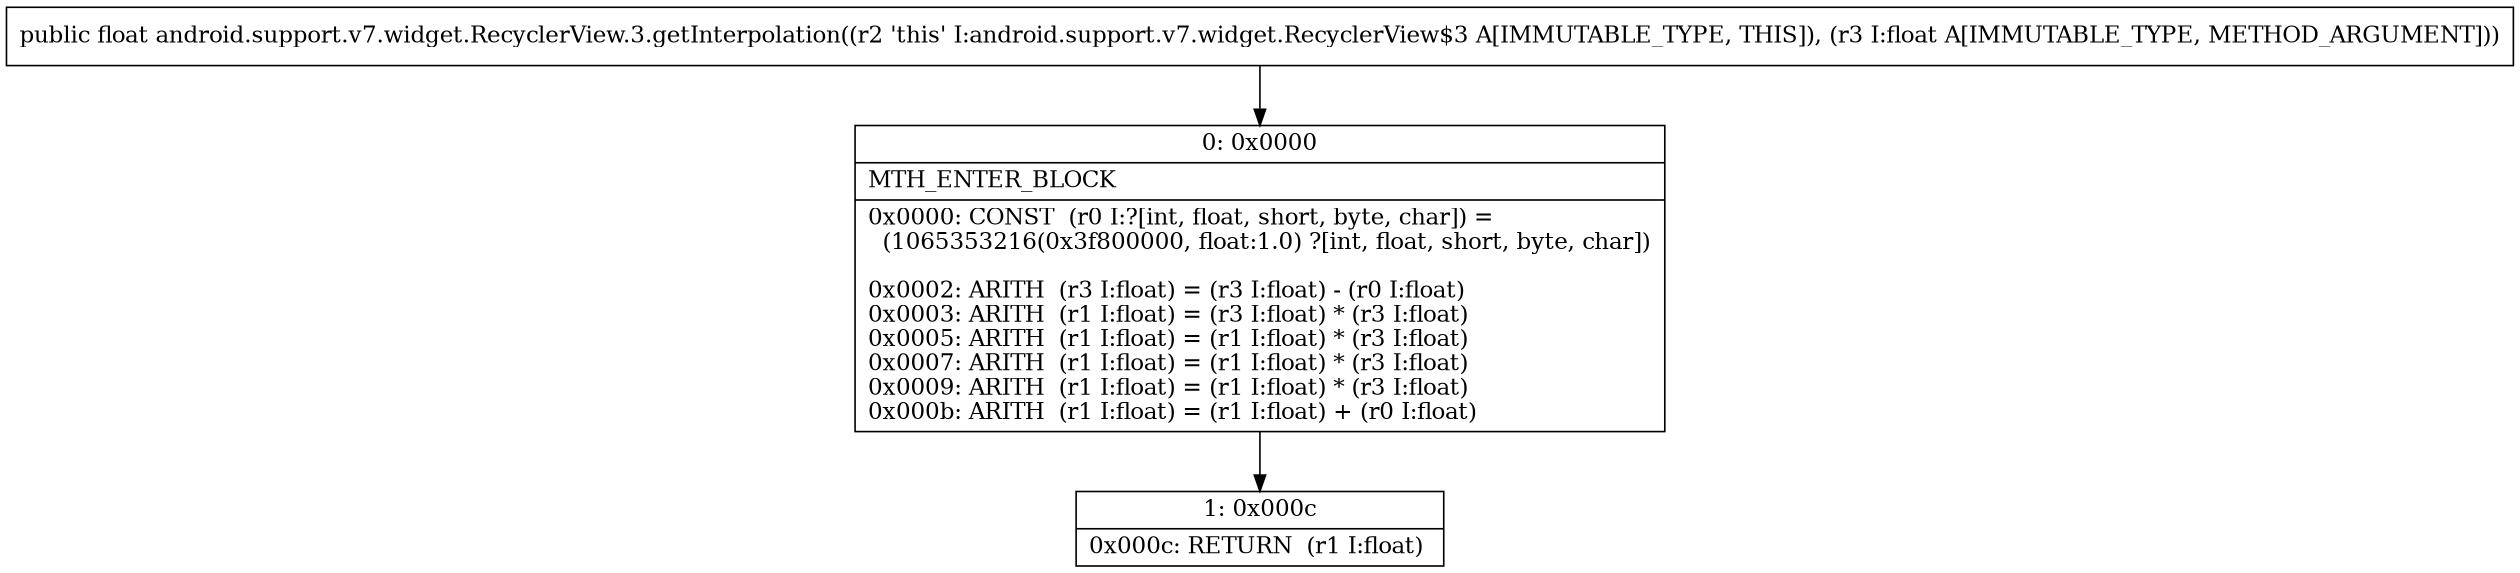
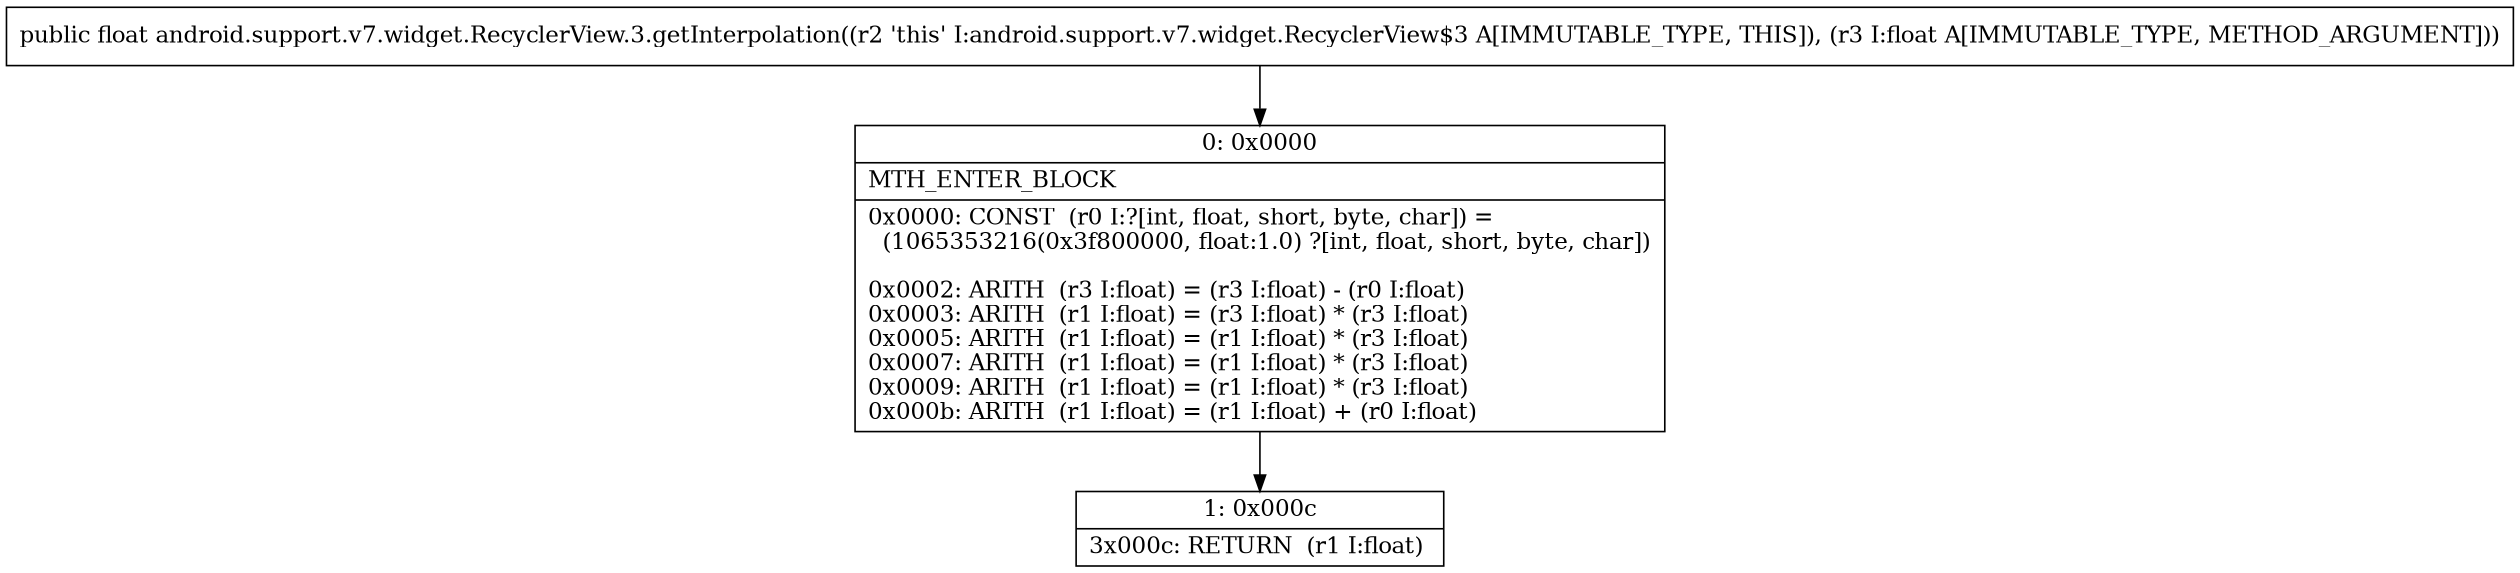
(1260, 547) -> (1260, 547)
